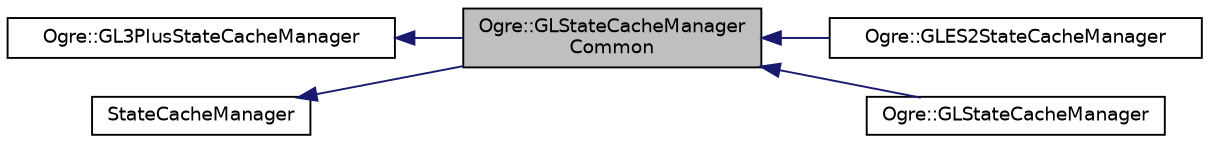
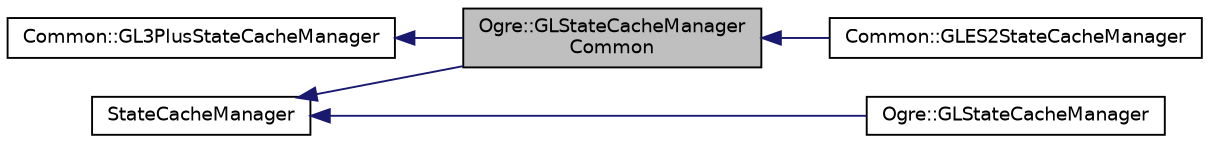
(201, 38) -> (201, 38)
(1016, 38) -> (1016, 38)
(850, 84) -> (598, 116)
